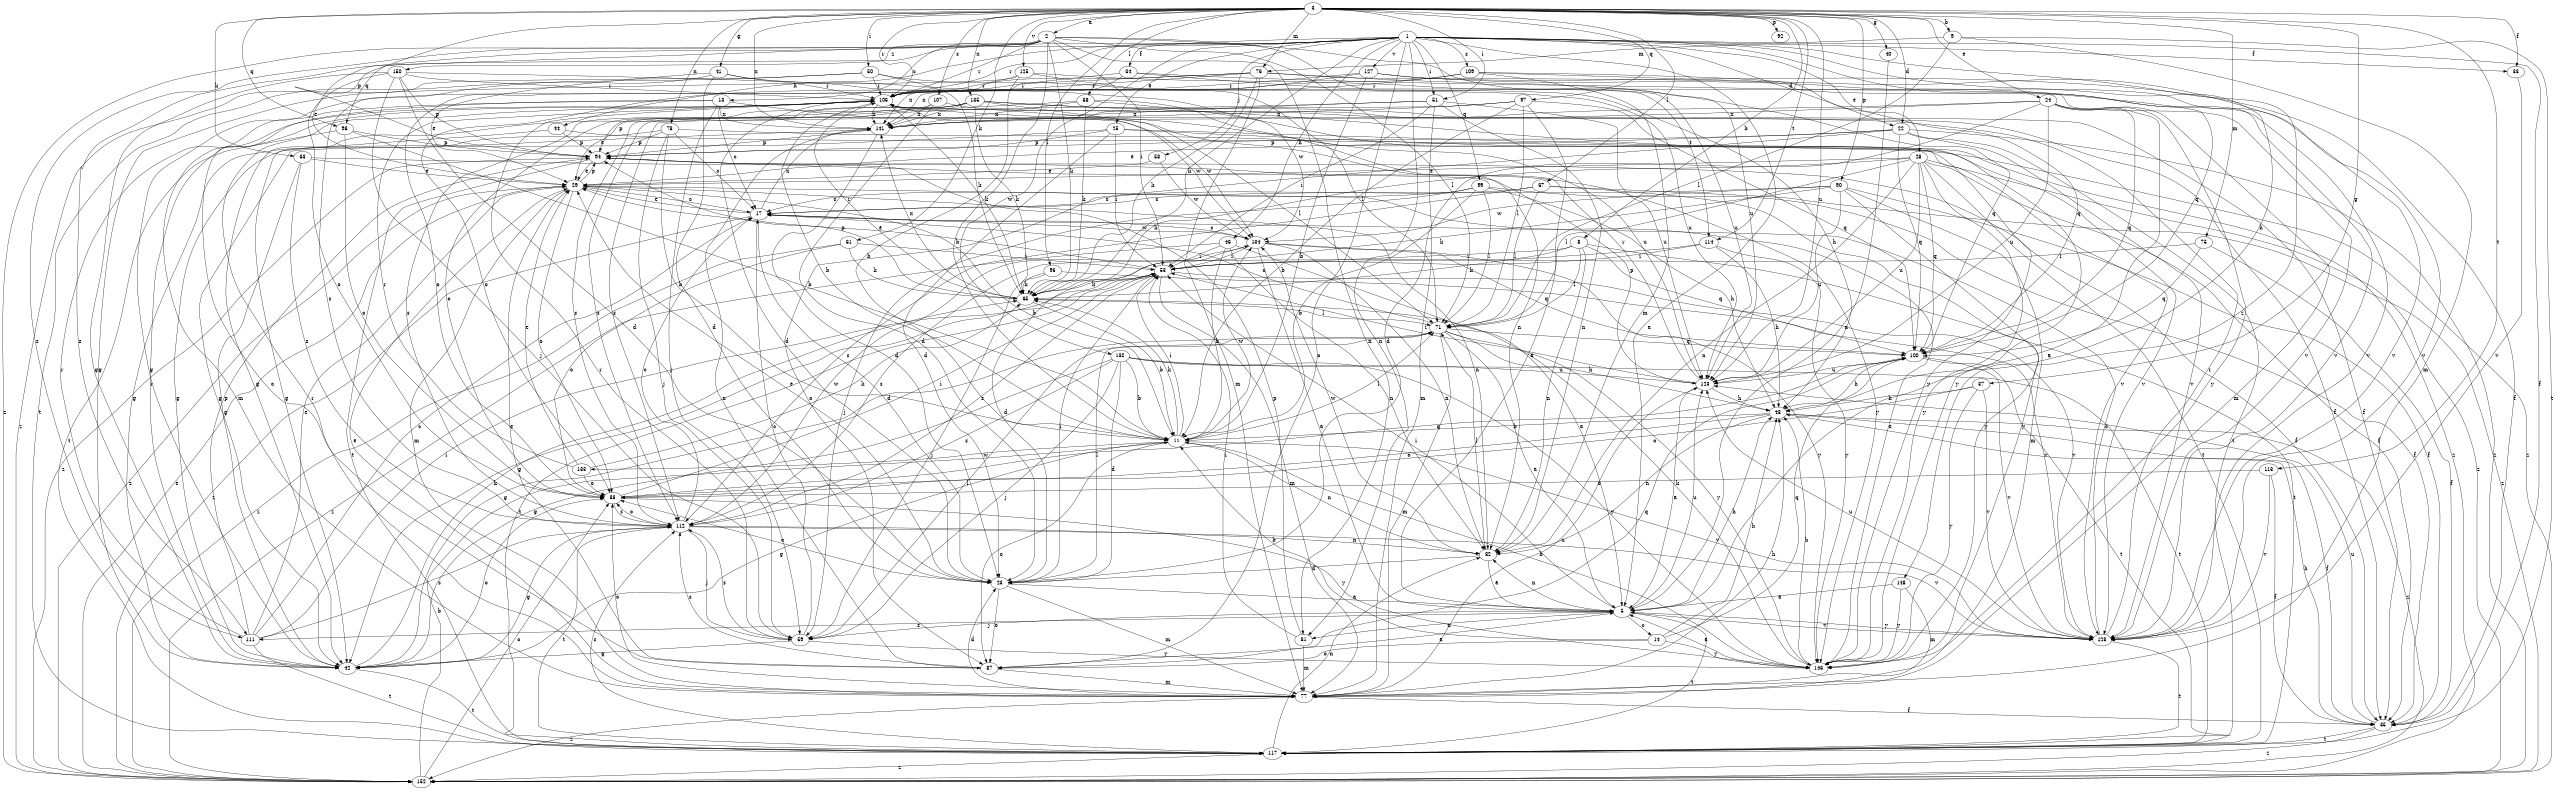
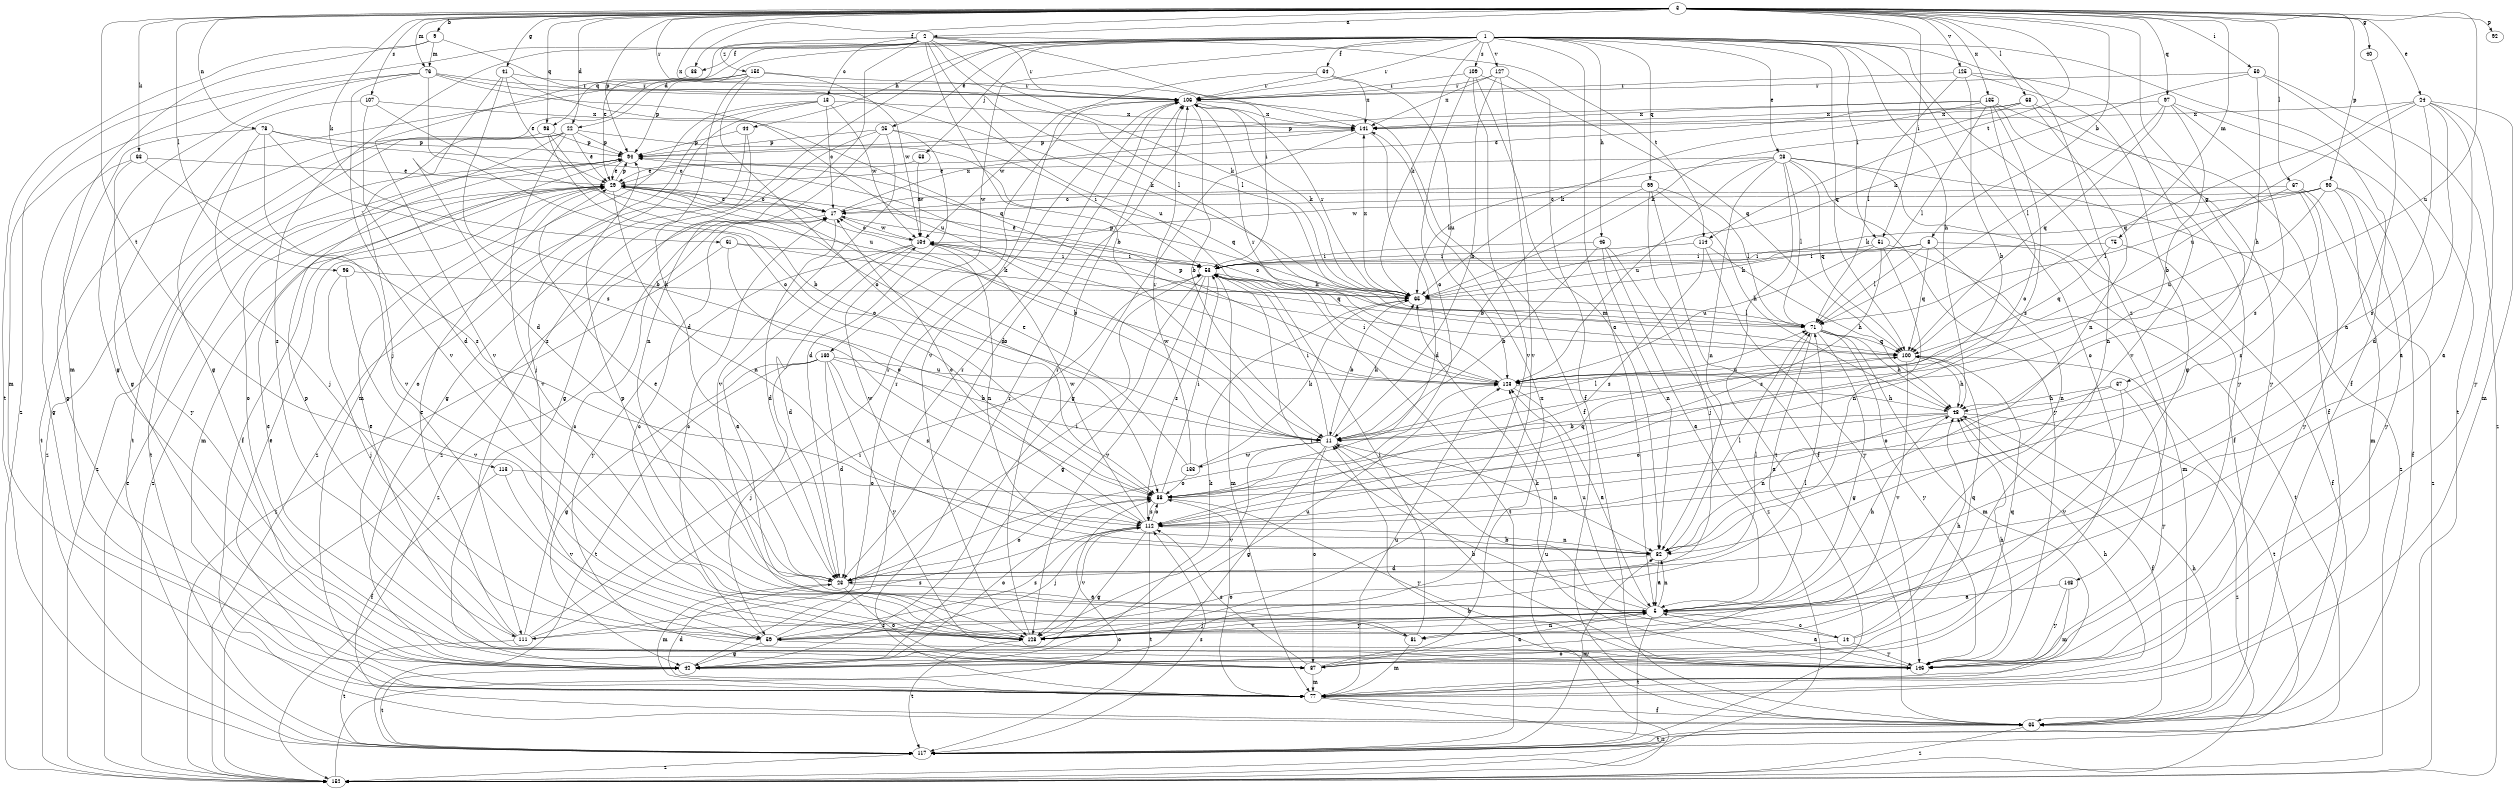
(1159, 111) -> none
(1692, 170) -> (765, 714)
